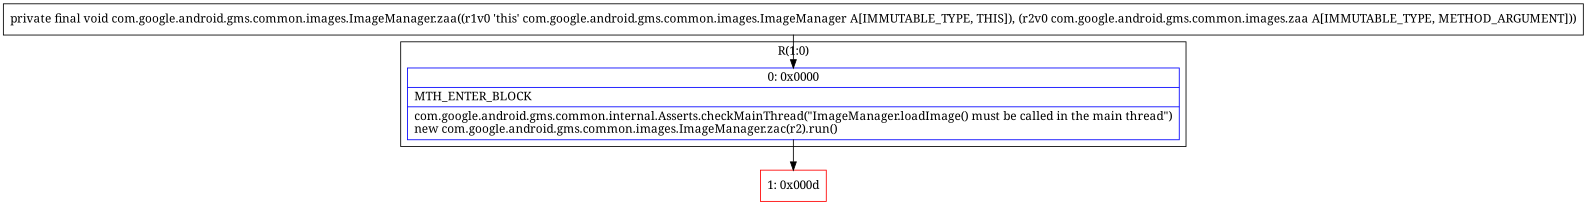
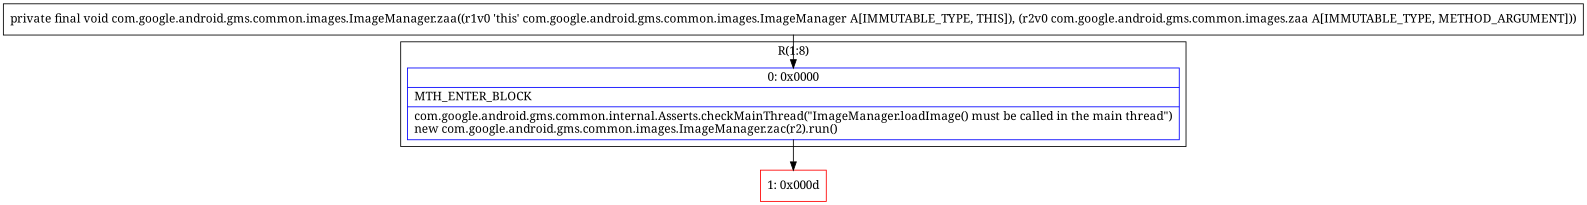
(793, 52) -> (793, 52)
